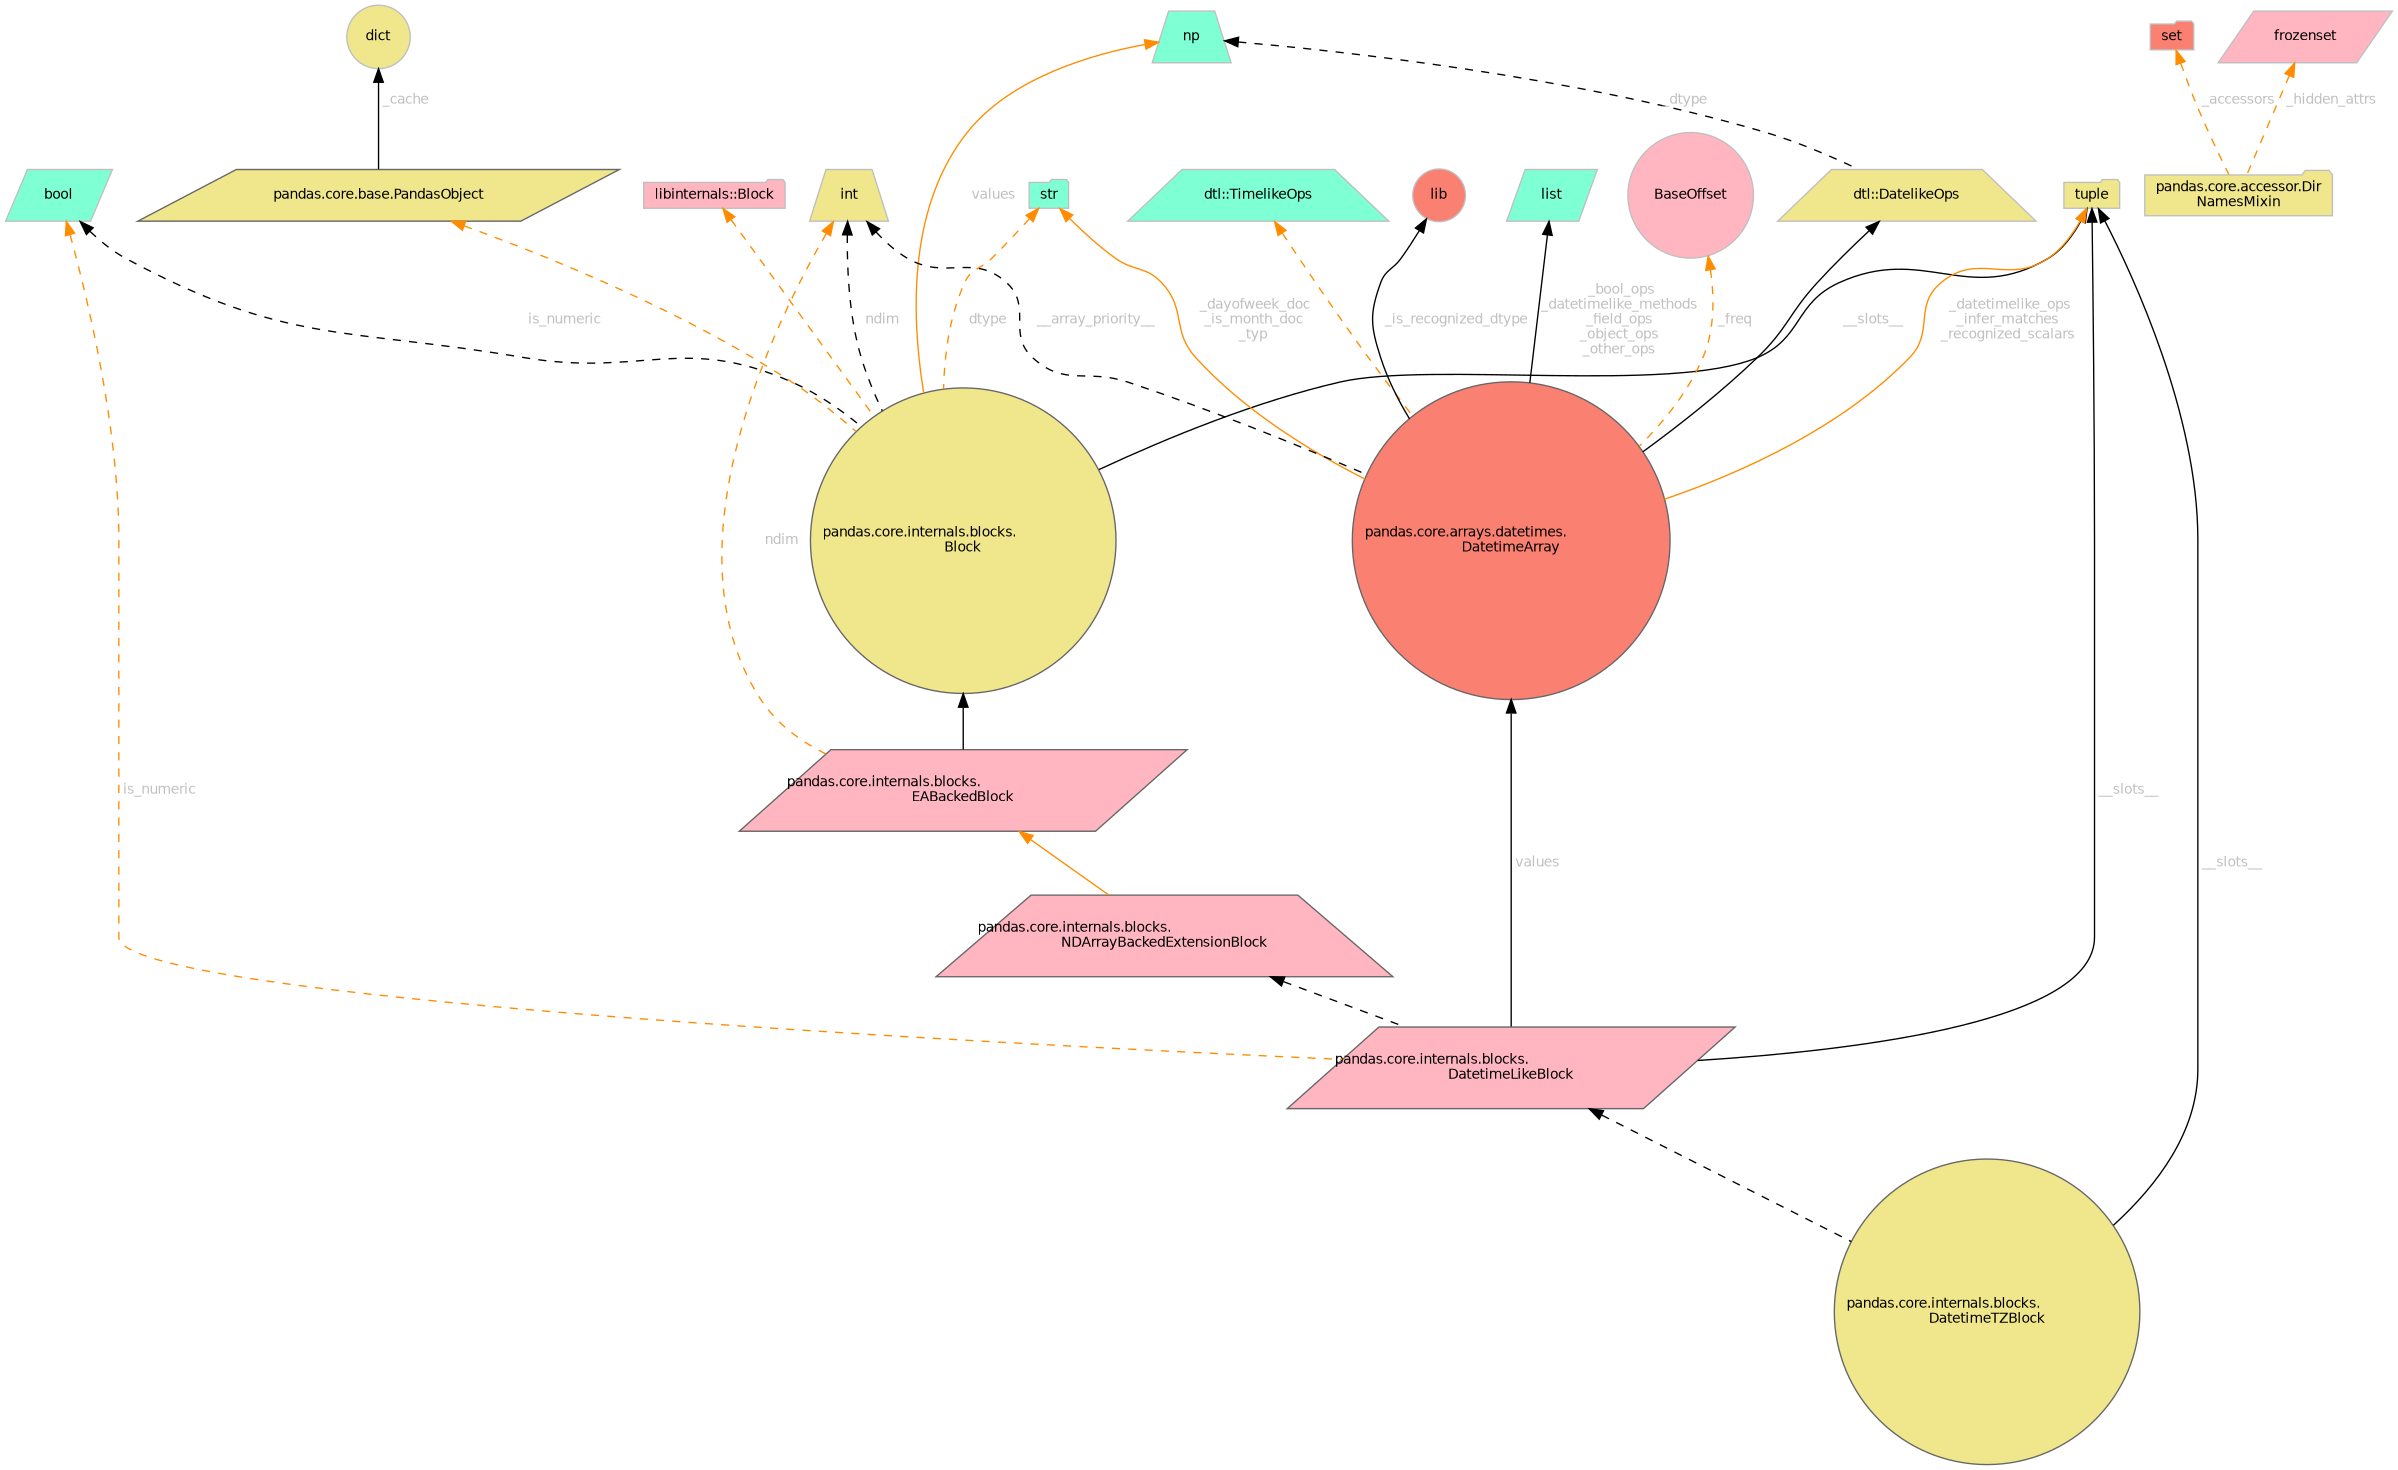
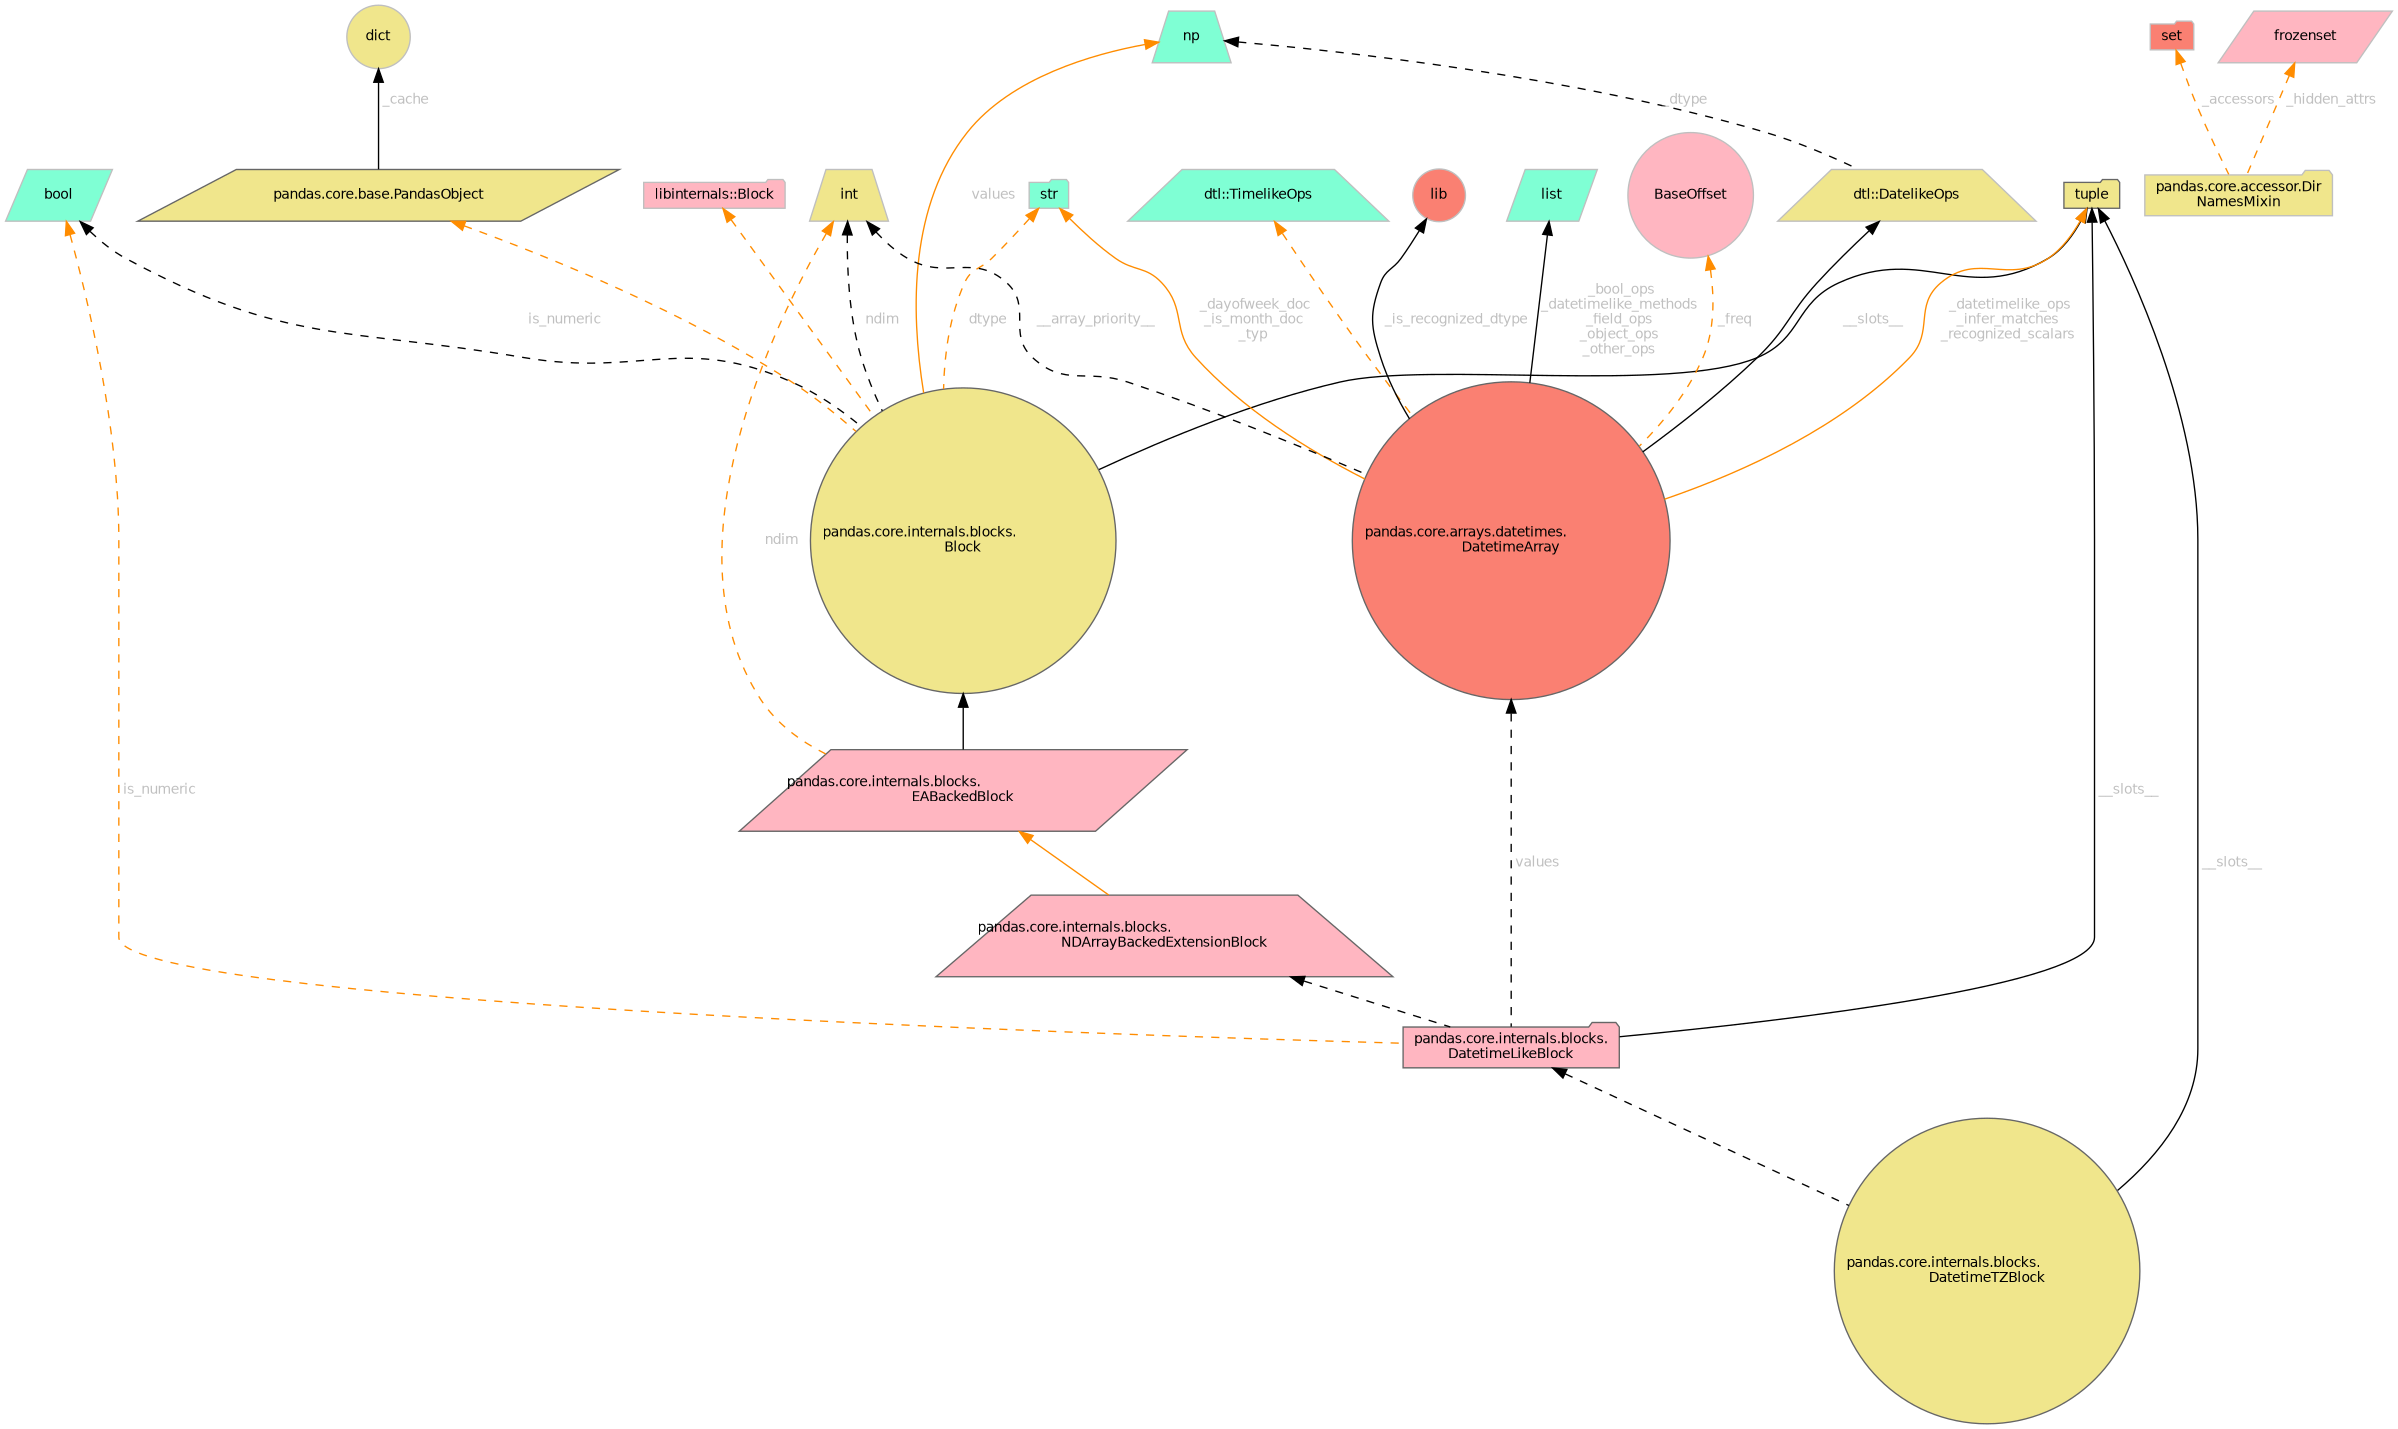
(2092, 195) -> (2092, 195)
(1511, 870) -> (1511, 870)
(1511, 1068) -> (1511, 1047)
